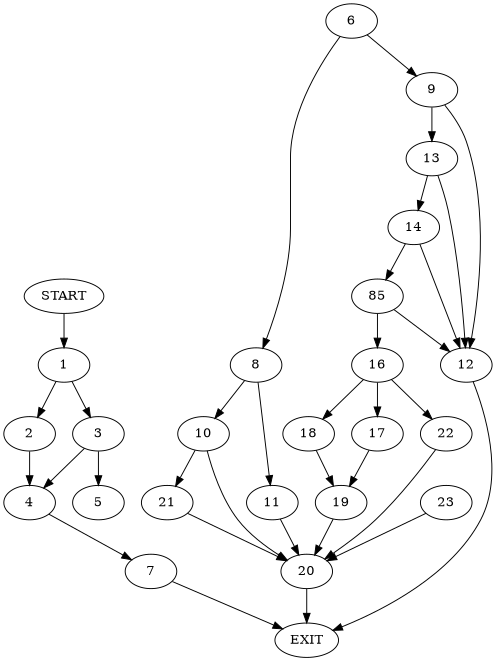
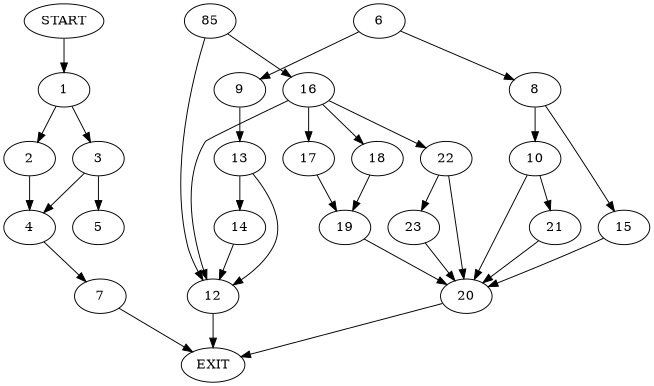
none -> (432, 188)
(480, 218) -> (197, 160)
(398, 258) -> none
(272, 503) -> (624, 227)
